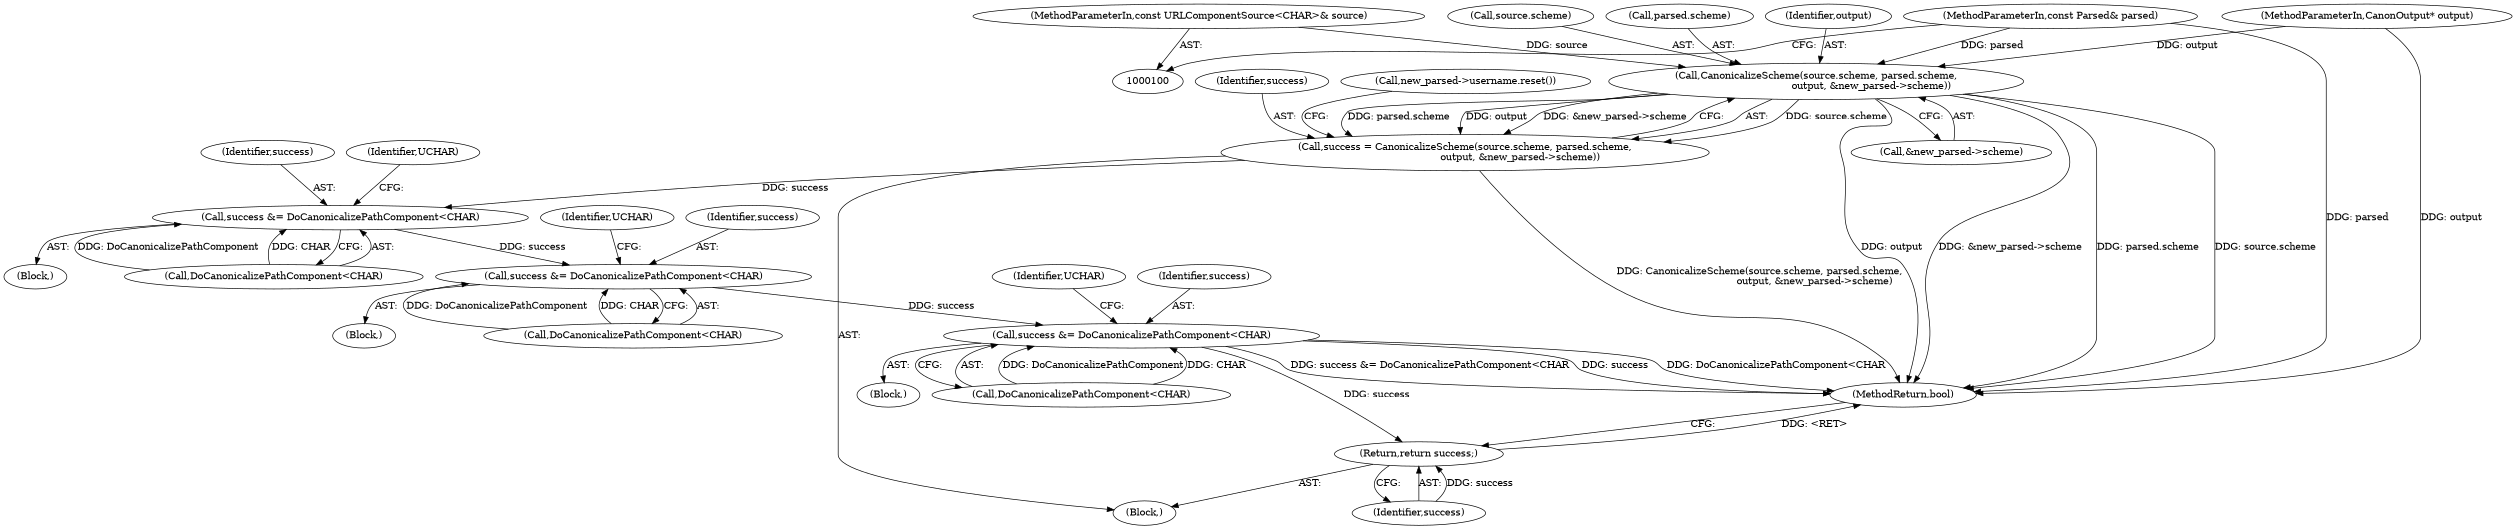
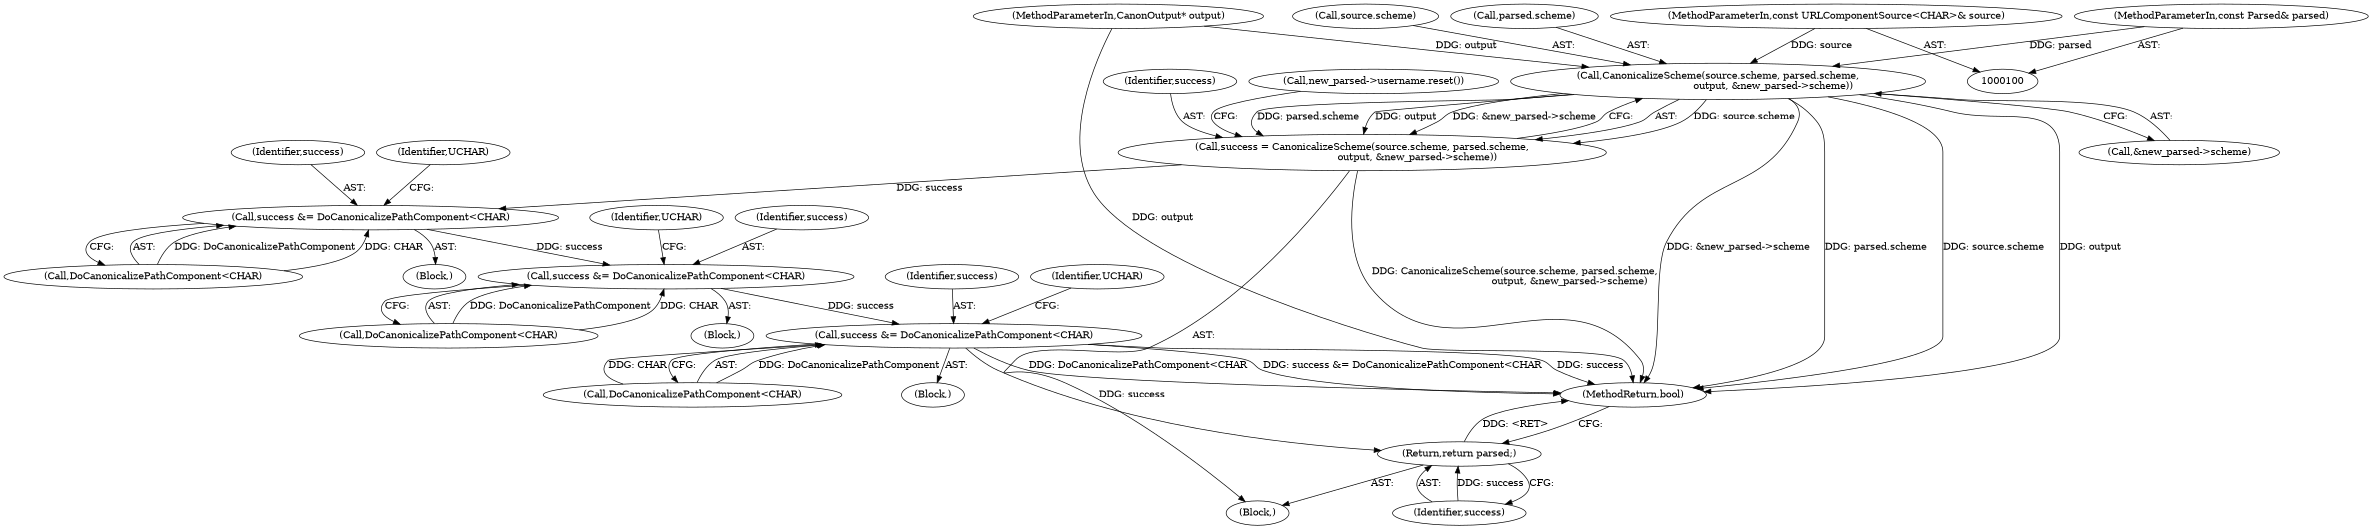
(1828, 16) -> none
(1806, 46) -> (2151, 46)
(2326, 299) -> none
(1419, 454) -> (1459, 454)
